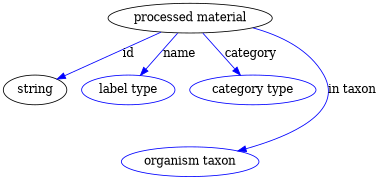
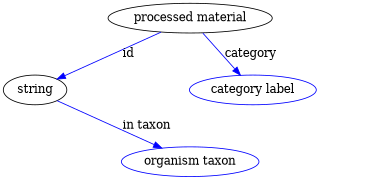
(128, 90) -> none
(253, 90) -> (253, 90)
(328, 92) -> (105, 123)
